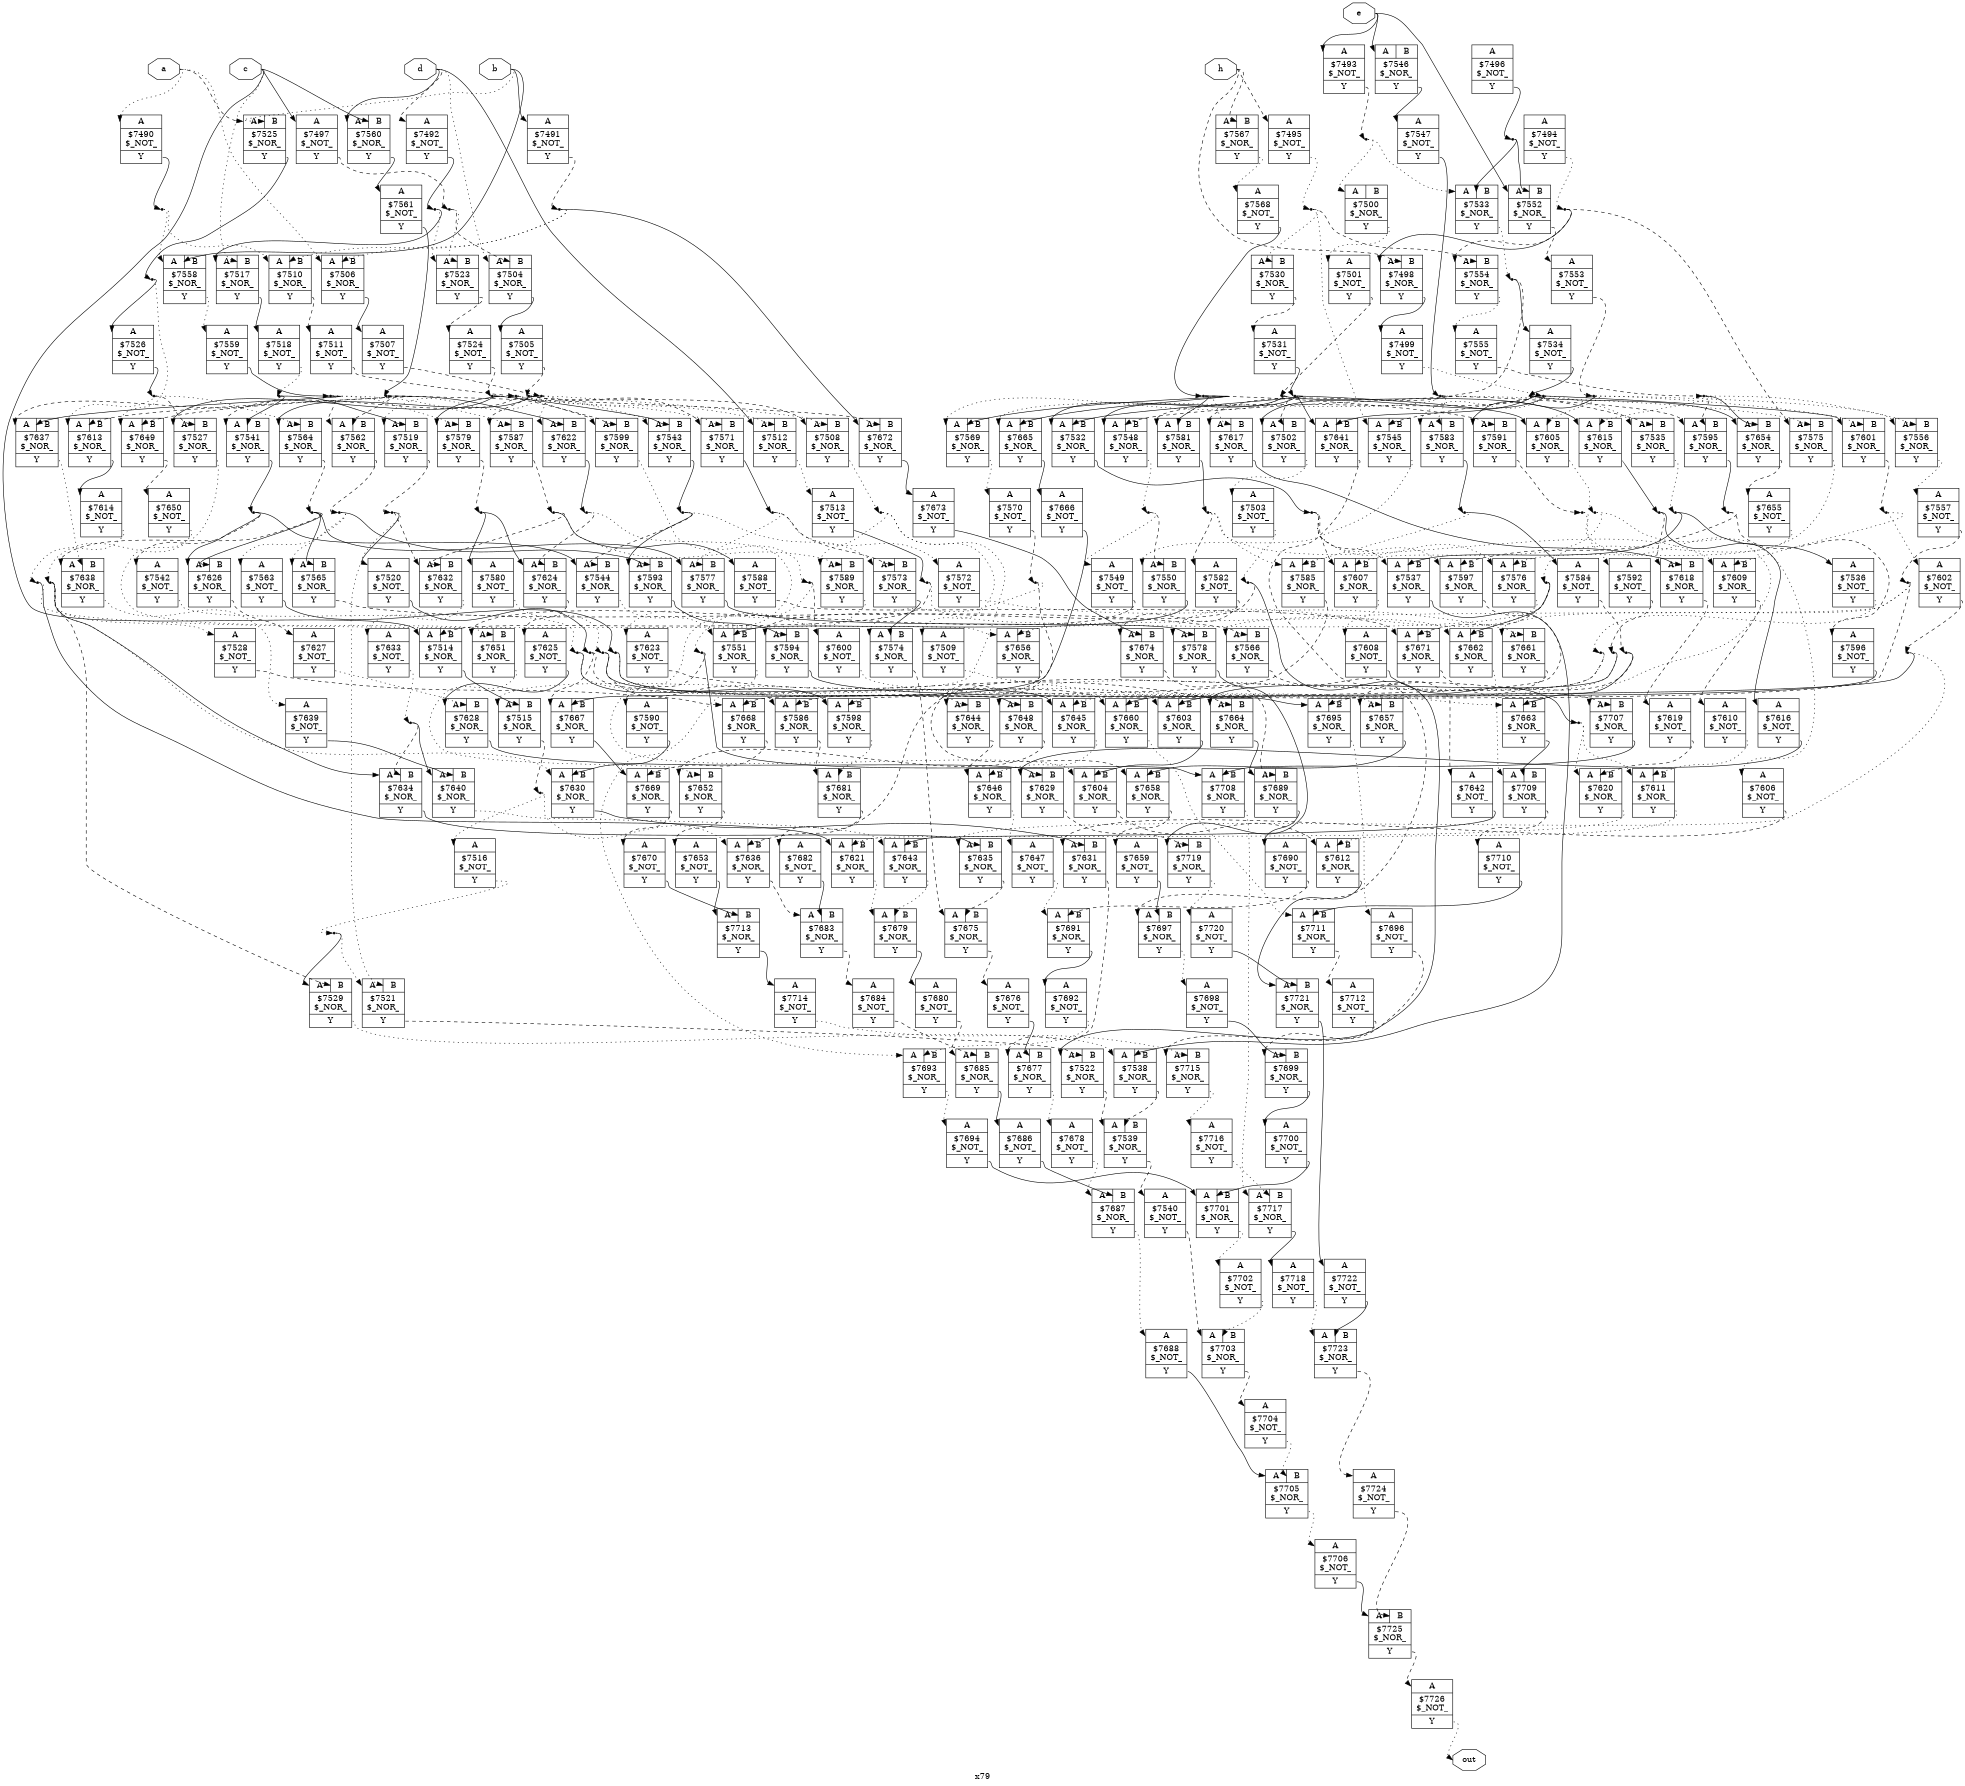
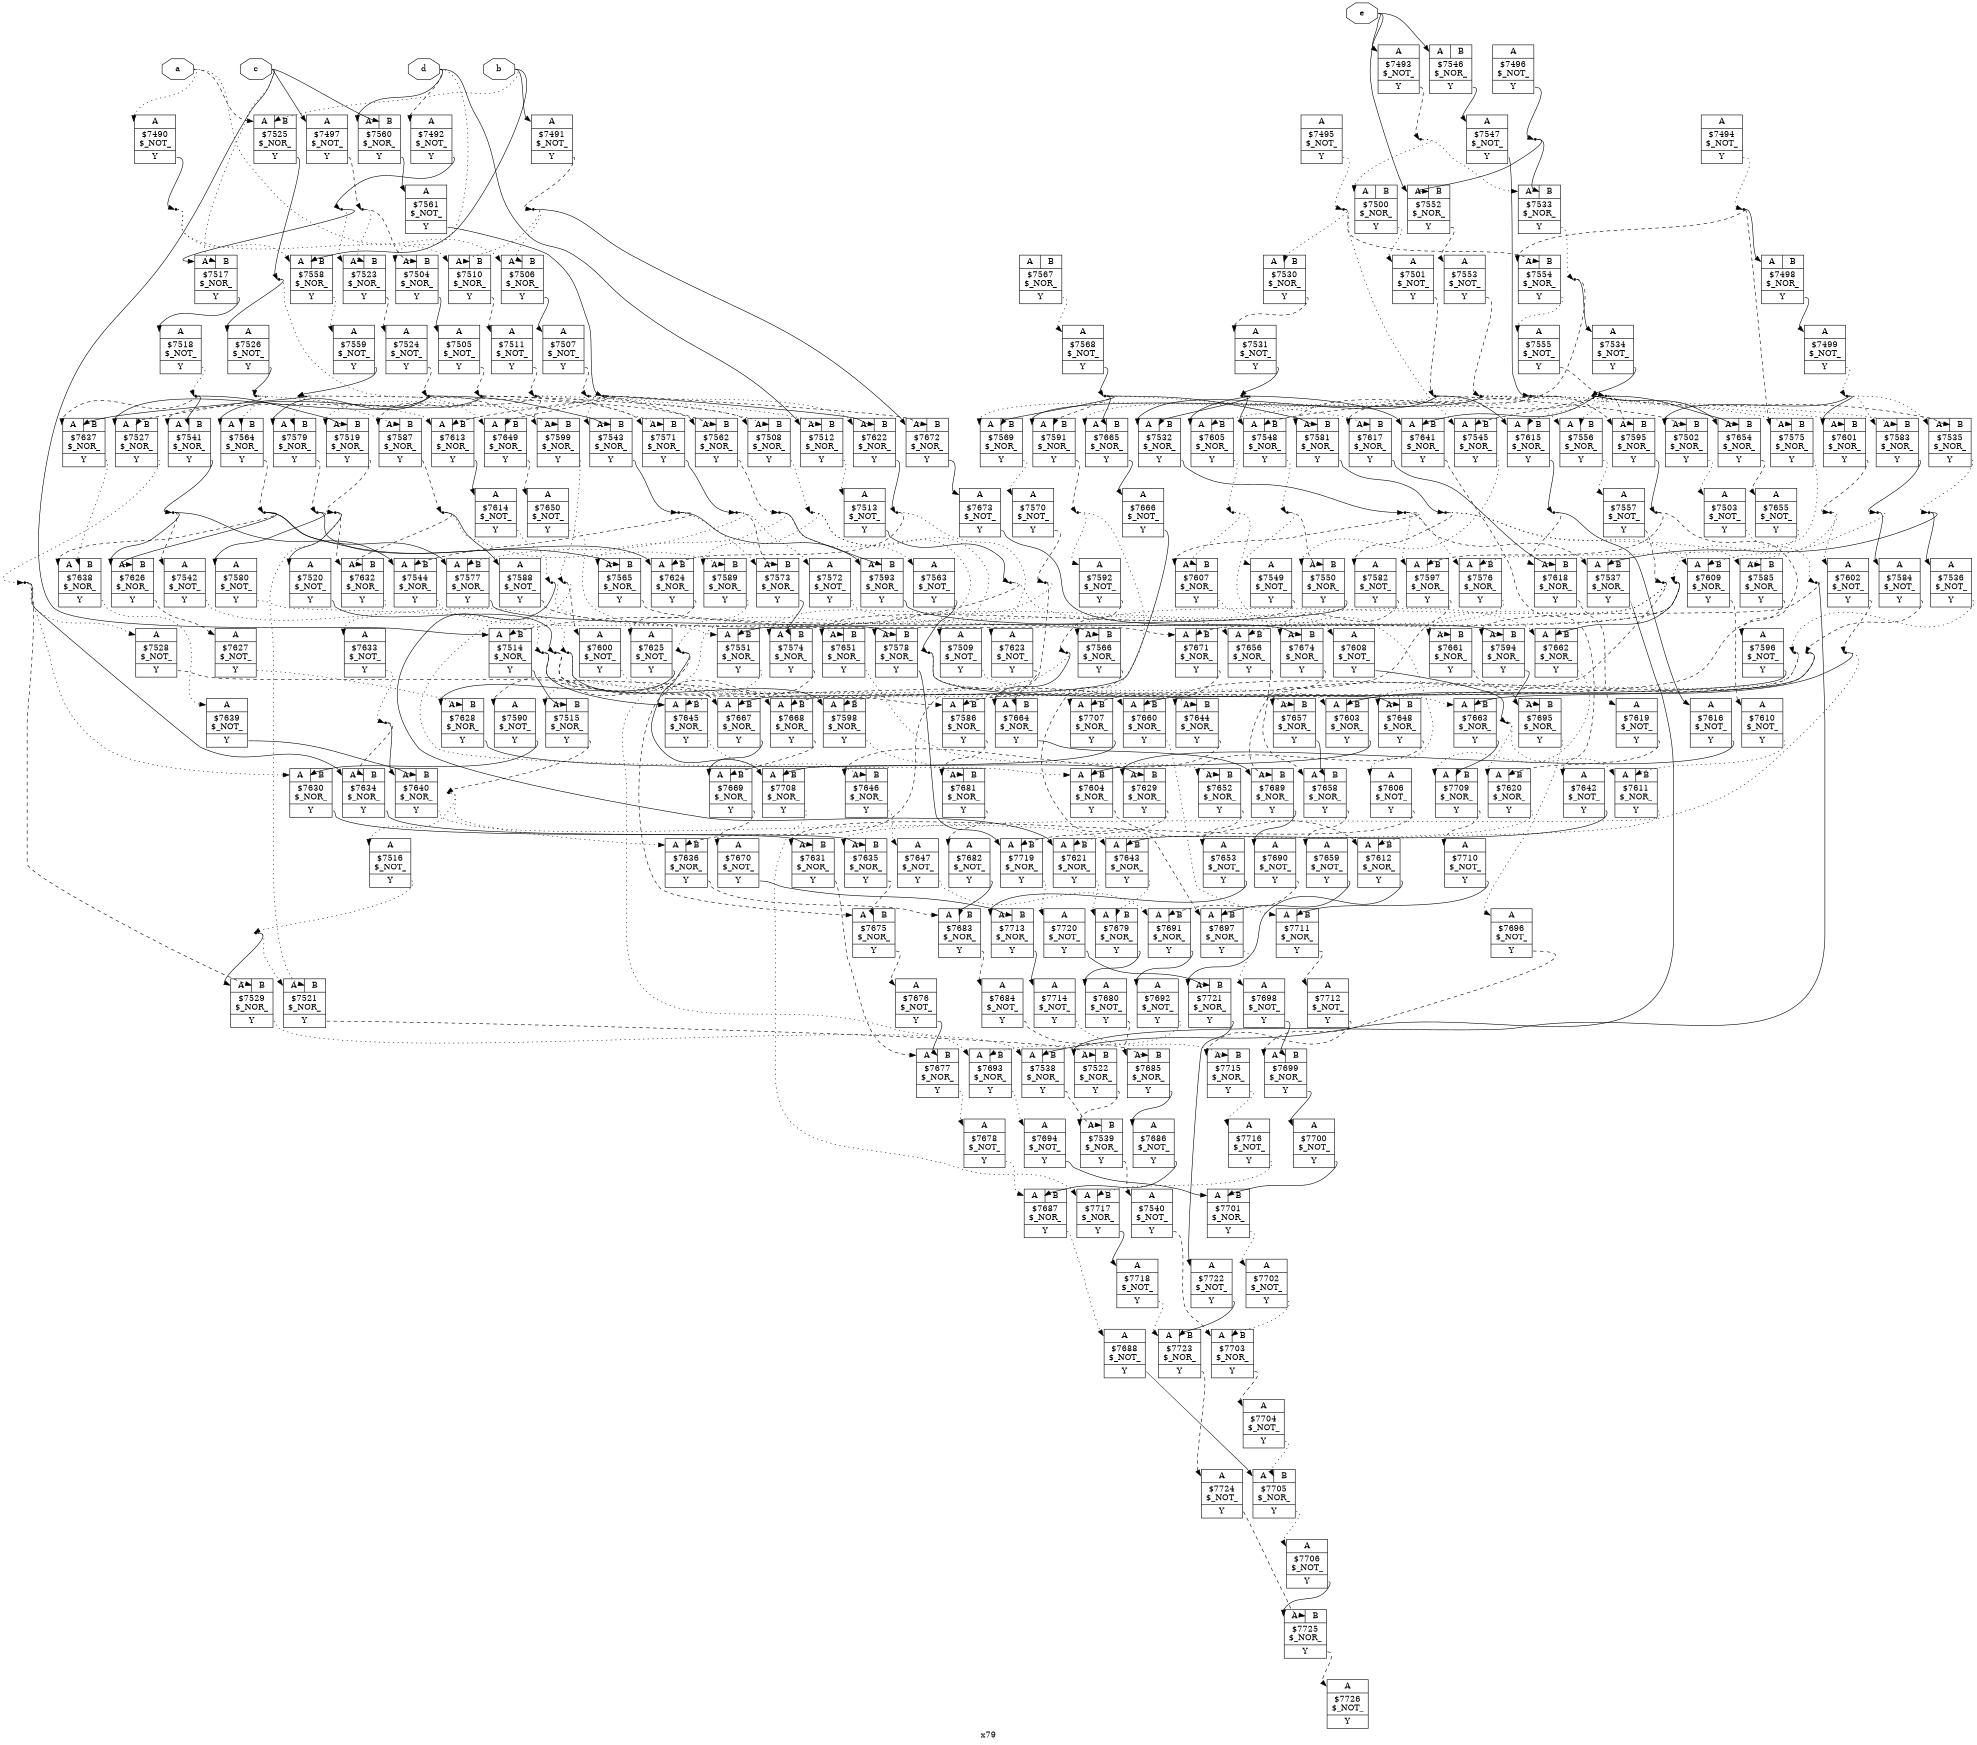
(1221, 69) -> none
(1469, 1760) -> none
